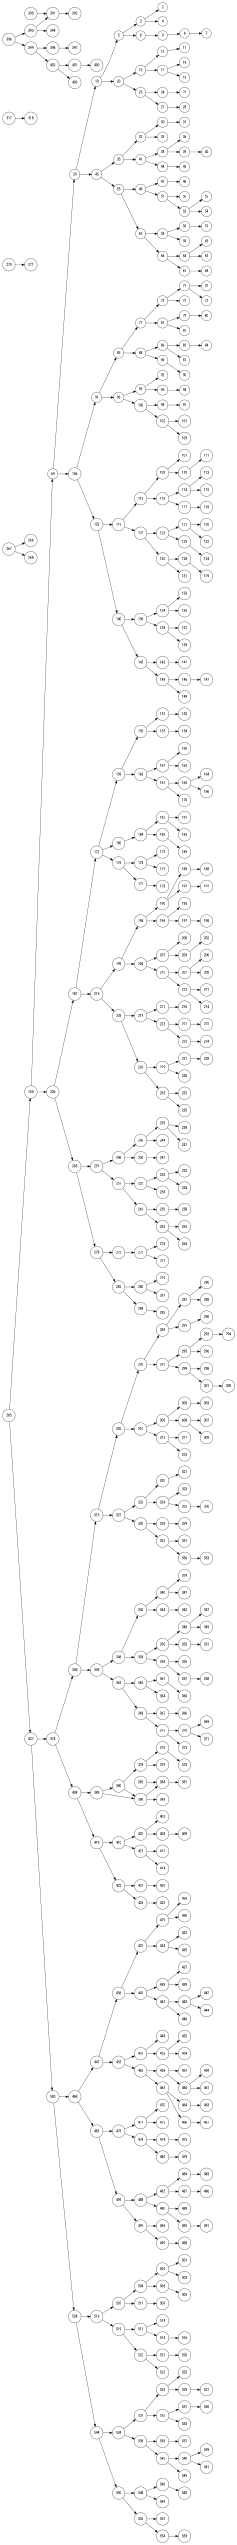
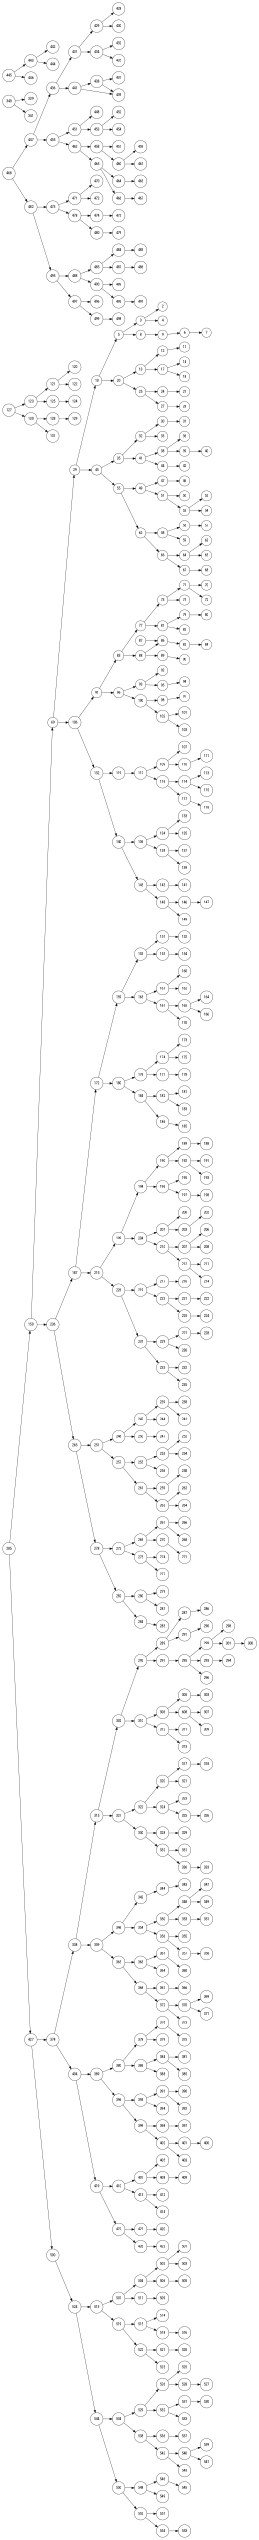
(41, 14) -> (172, 2092)
(172, 352) -> (150, 641)
(128, 528) -> none
(106, 857) -> (128, 1080)
none -> (207, 1178)
(207, 1300) -> none
(172, 1366) -> (194, 1653)
none -> (141, 1540)
(151, 1602) -> none
none -> (173, 1774)
(150, 1782) -> (173, 2065)
(117, 1796) -> (107, 2086)
(150, 1997) -> (95, 91)
(62, 2097) -> none
